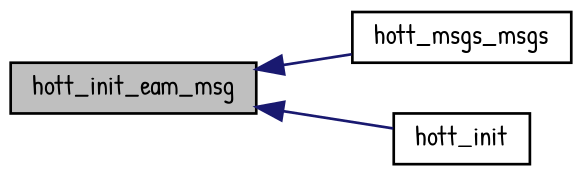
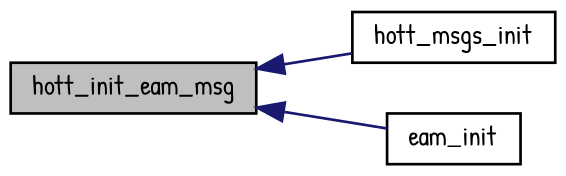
(462, 37) -> (454, 37)
(462, 139) -> (454, 139)
